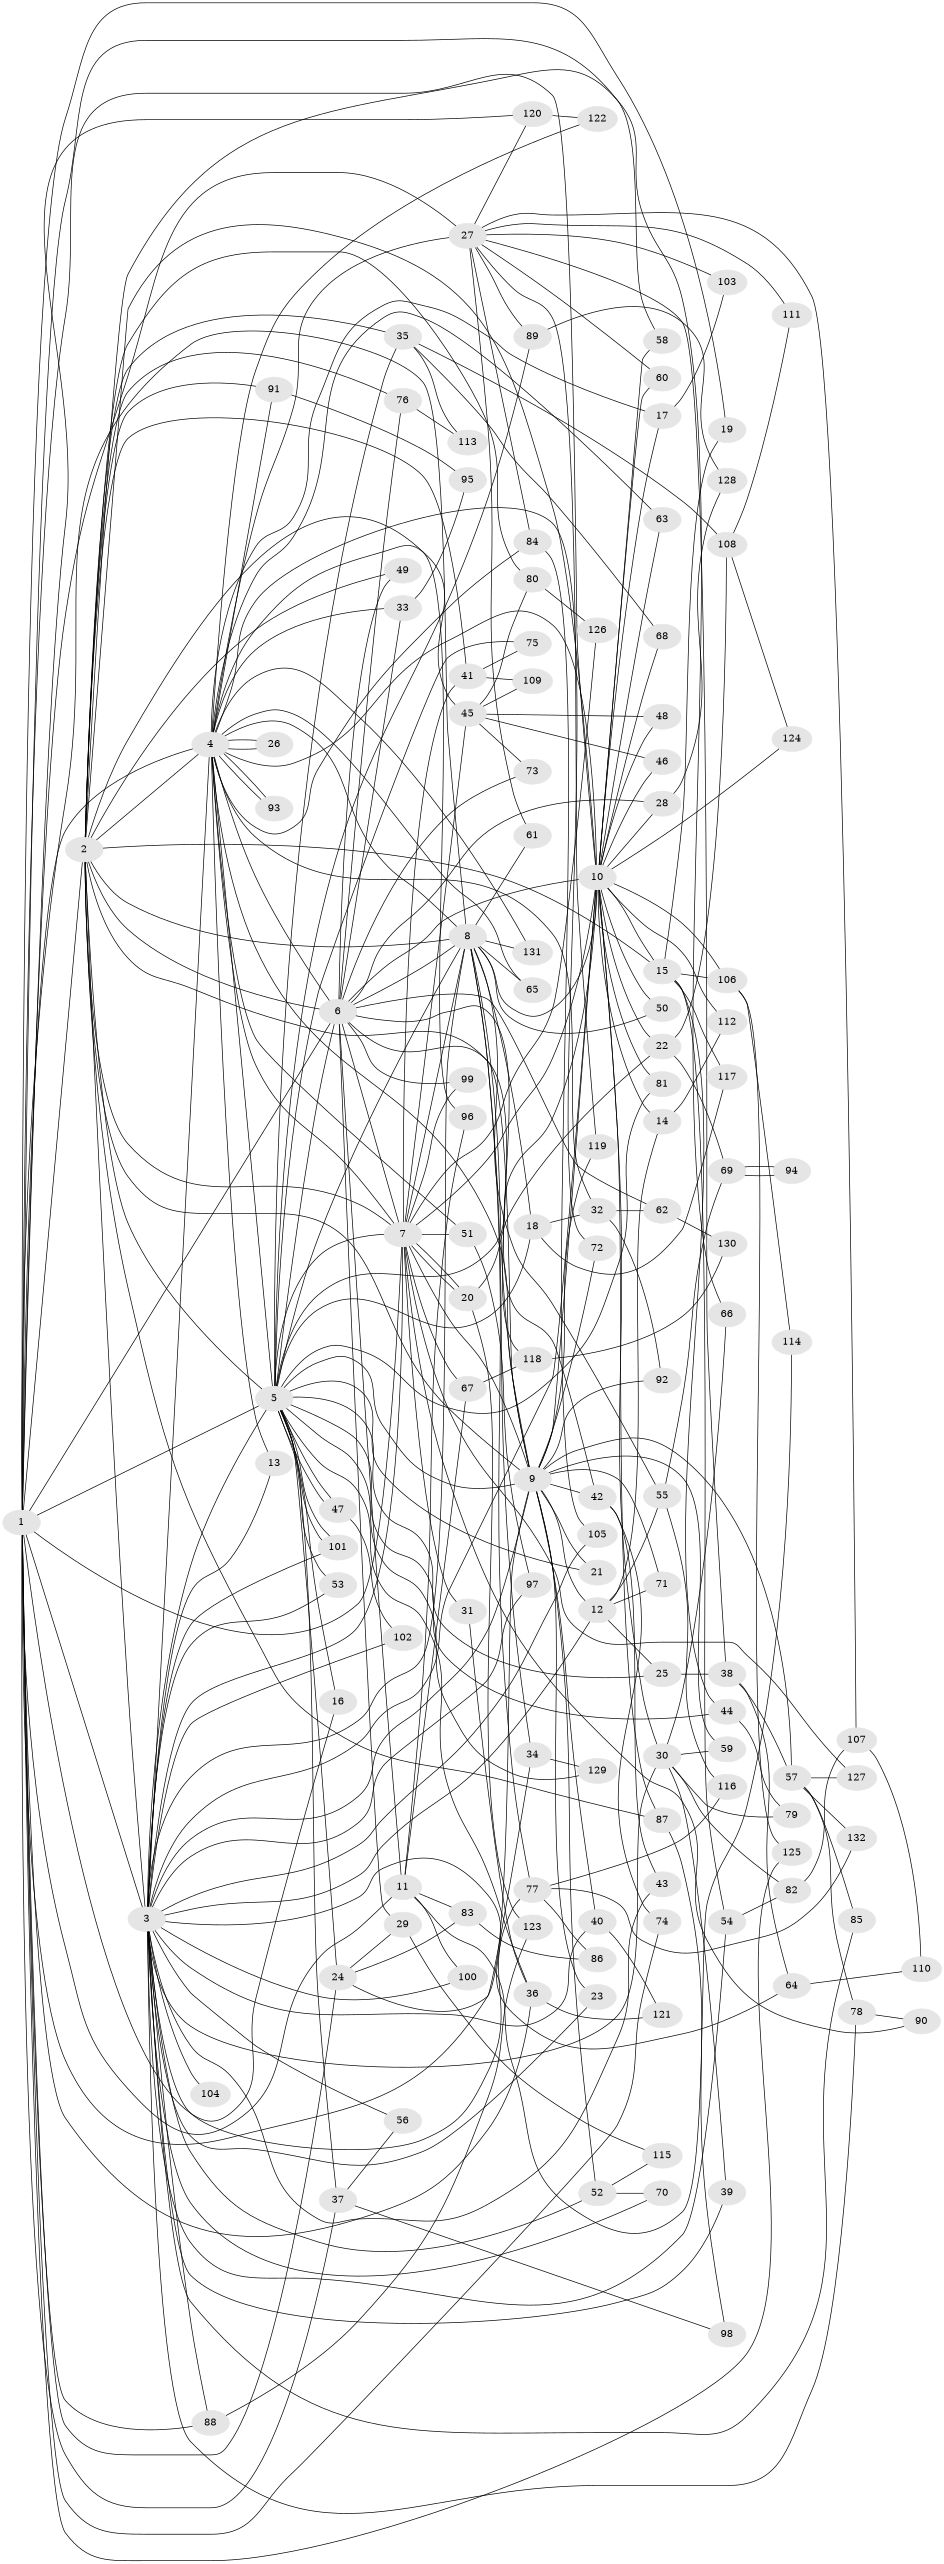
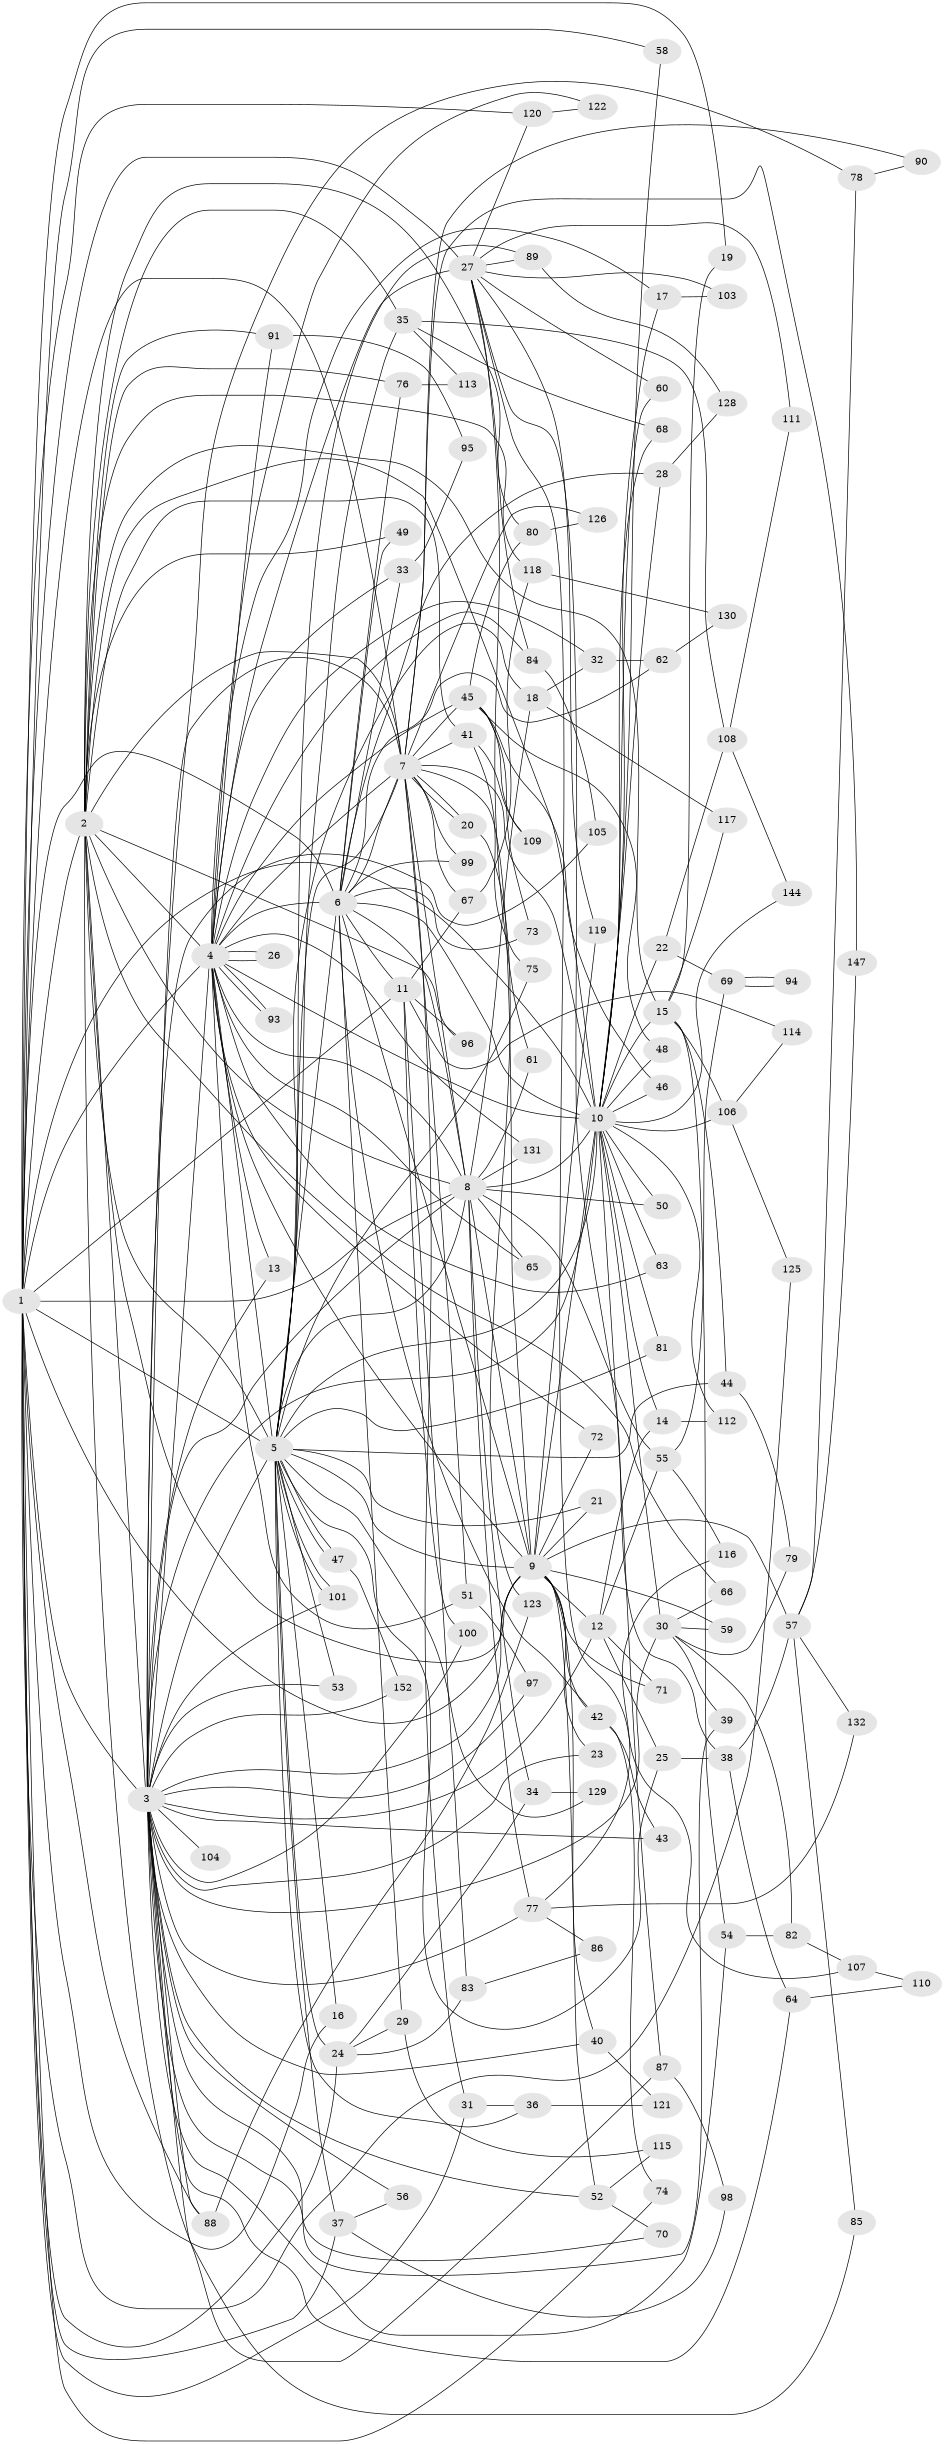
(792, 739) -> (792, 893)
(182, 965) -> none
(546, 1159) -> none
(662, 1381) -> none
(403, 1638) -> (403, 1688)
(857, 1778) -> (857, 963)
(79, 2136) -> (82, 2374)
